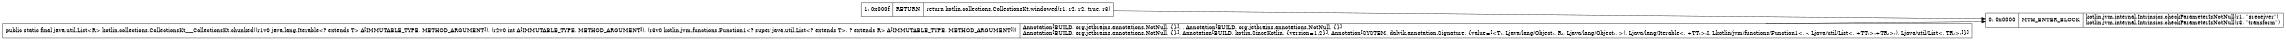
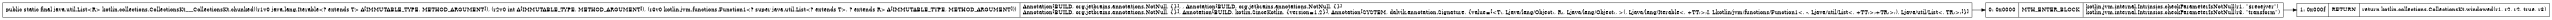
(1548, 15) -> (2288, 10)
